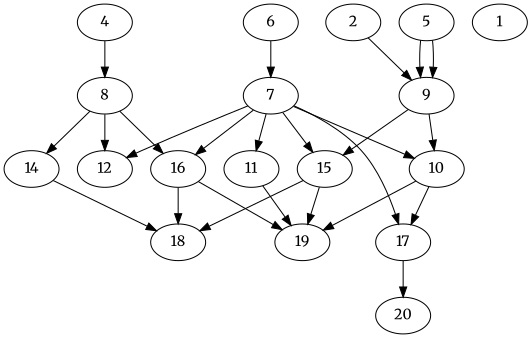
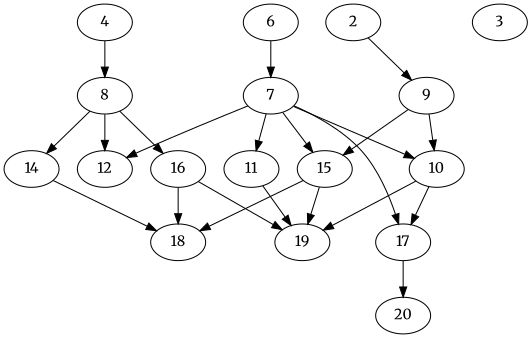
(427, 22) -> none
(500, 22) -> (500, 22)
(229, 129) -> none
